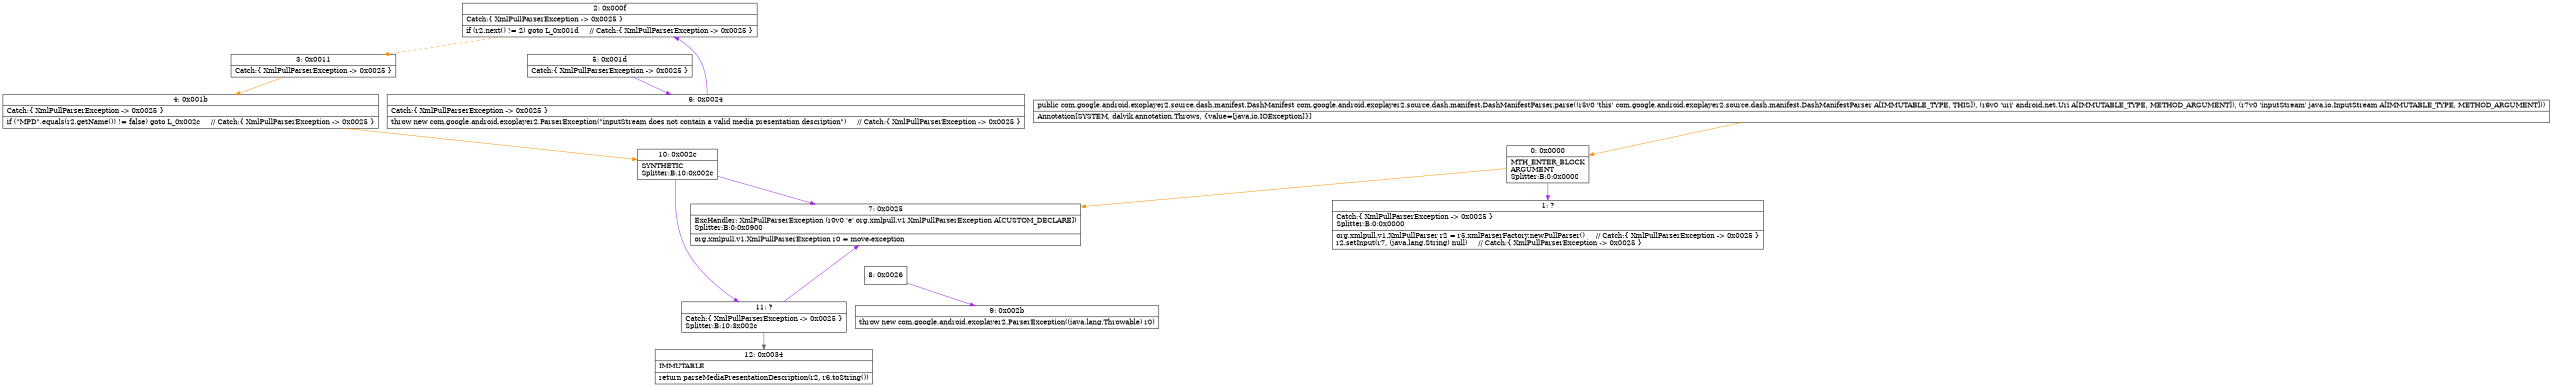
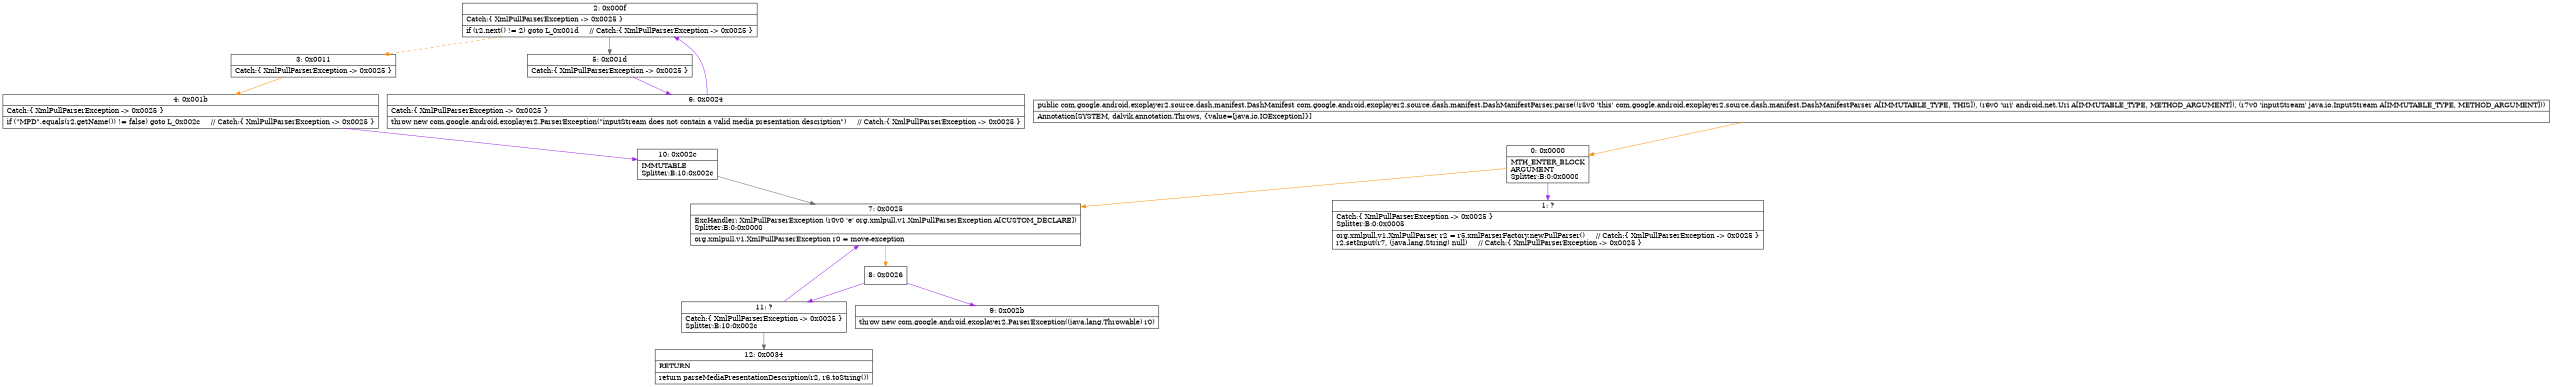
none -> (610, 43)
(487, 144) -> (487, 144)
(663, 166) -> (664, 166)
(764, 190) -> (764, 190)
(1370, 224) -> (1370, 224)
(729, 228) -> (729, 228)
(686, 249) -> (838, 292)
none -> (886, 254)
(721, 326) -> (721, 326)
(682, 366) -> (675, 366)
